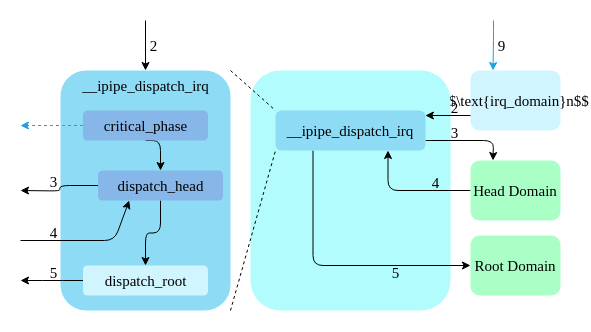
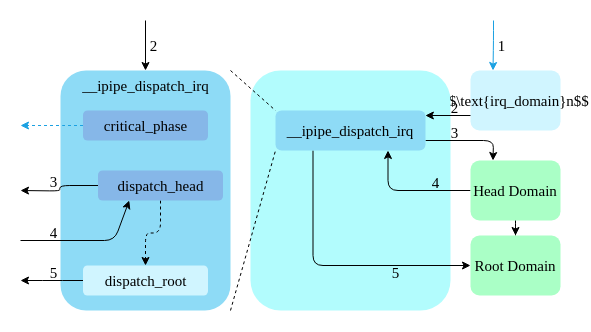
(502, 46) -> (502, 46)
(161, 153) -> none
none -> (516, 229)
(156, 233) -> (156, 233)
